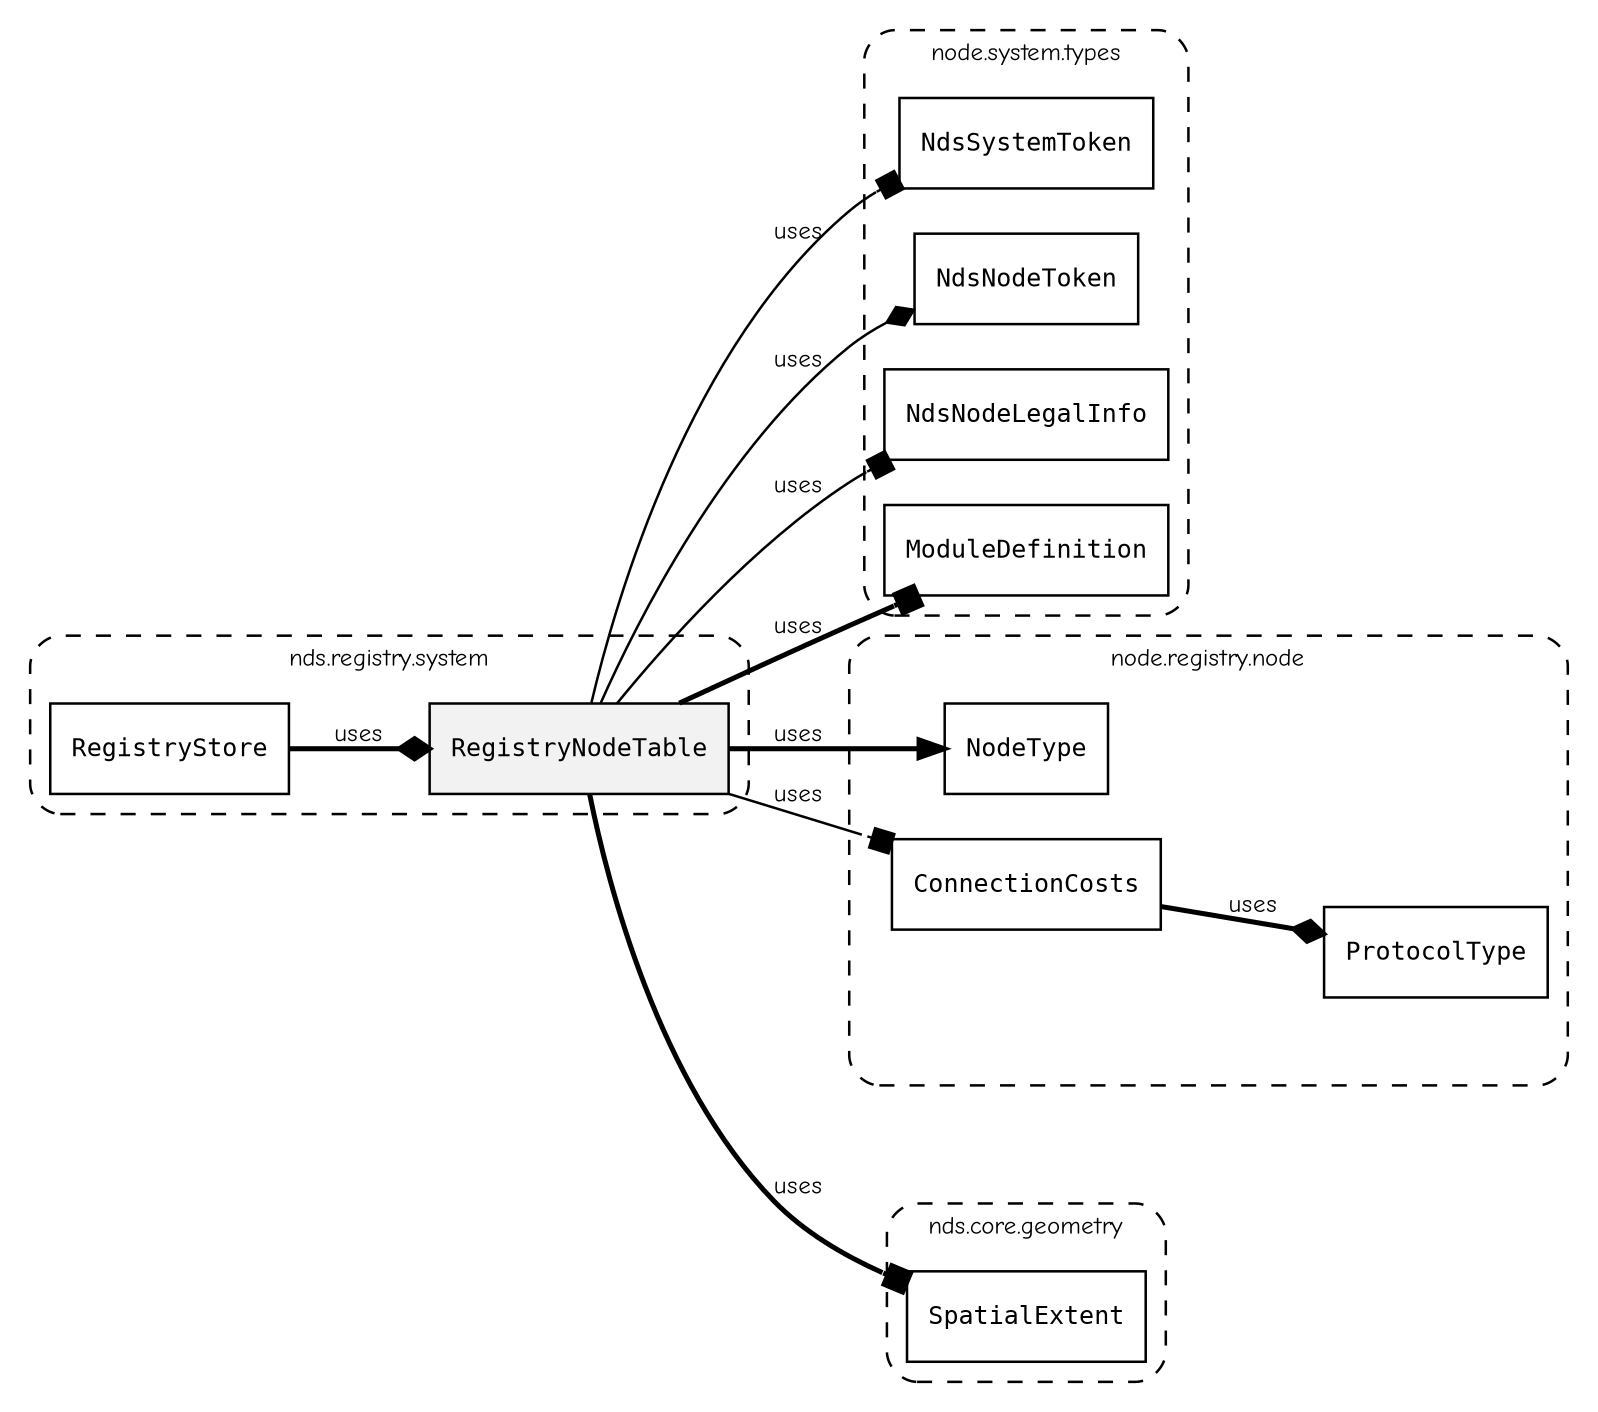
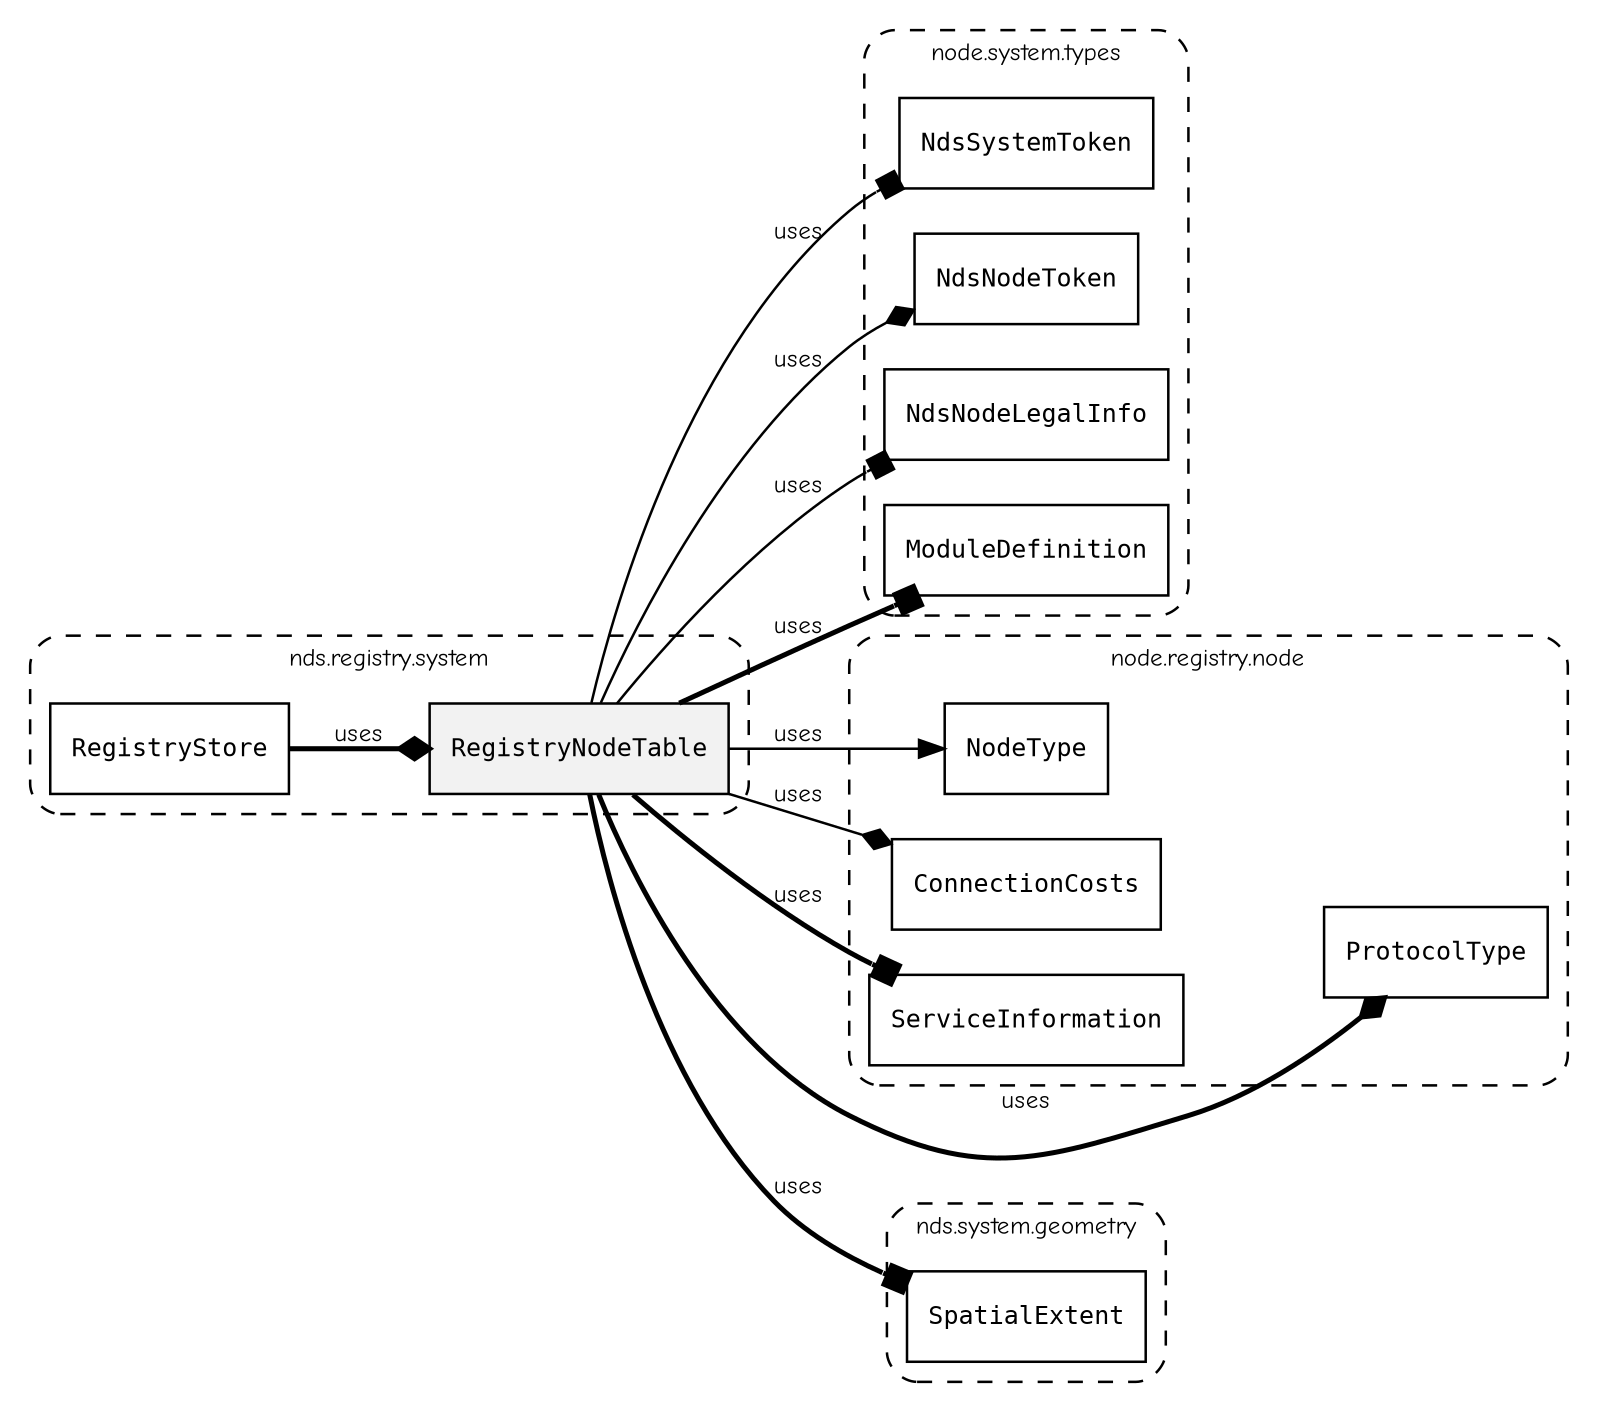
(824, 749) -> (824, 749)
(795, 814) -> (795, 814)
(1227, 918) -> (912, 1142)
none -> (1026, 1020)
(1026, 1227) -> (1026, 1227)
